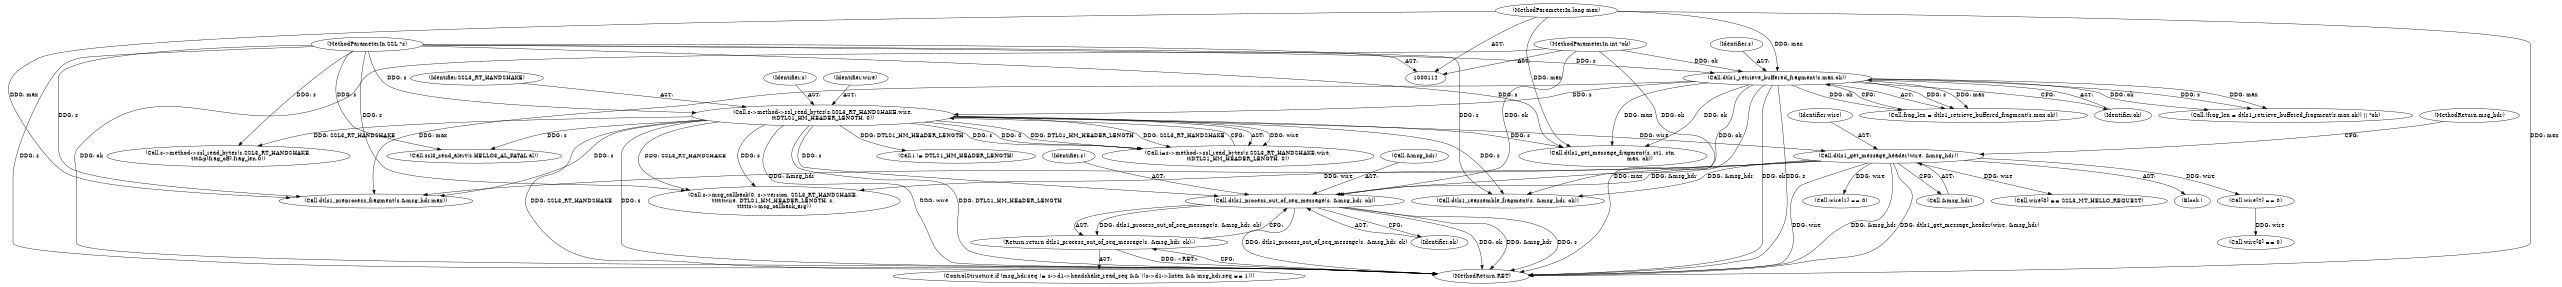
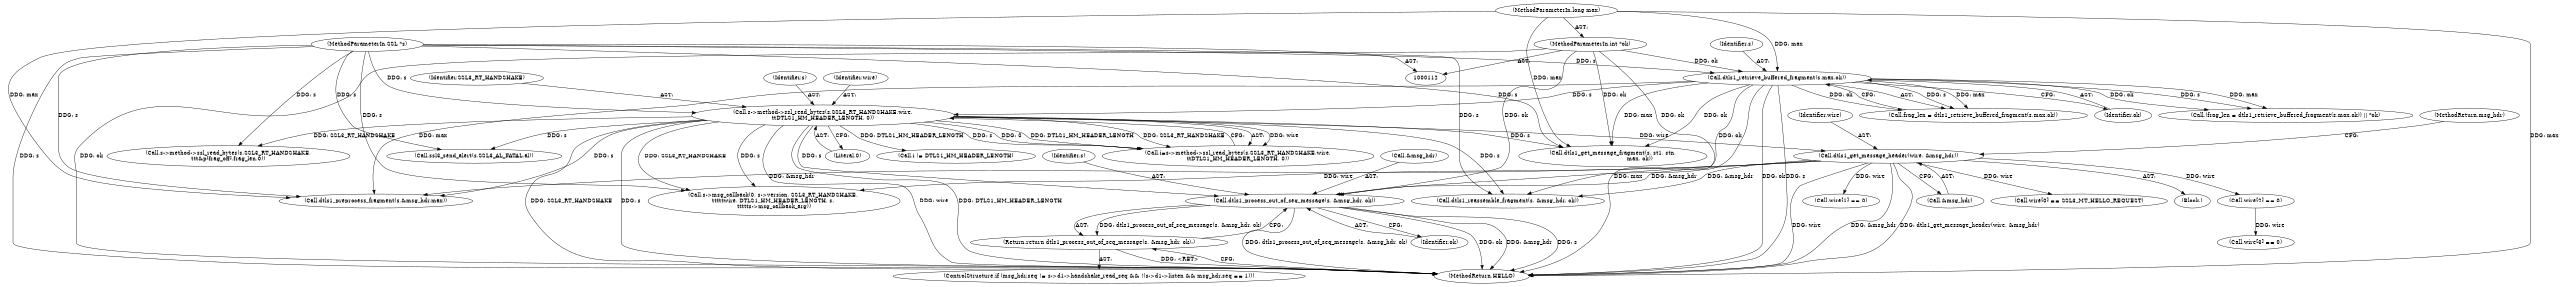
(1486, 41) -> (1572, 26)
none -> (1603, 96)
(474, 156) -> (474, 156)
none -> (848, 156)
(1482, 276) -> (1482, 276)
